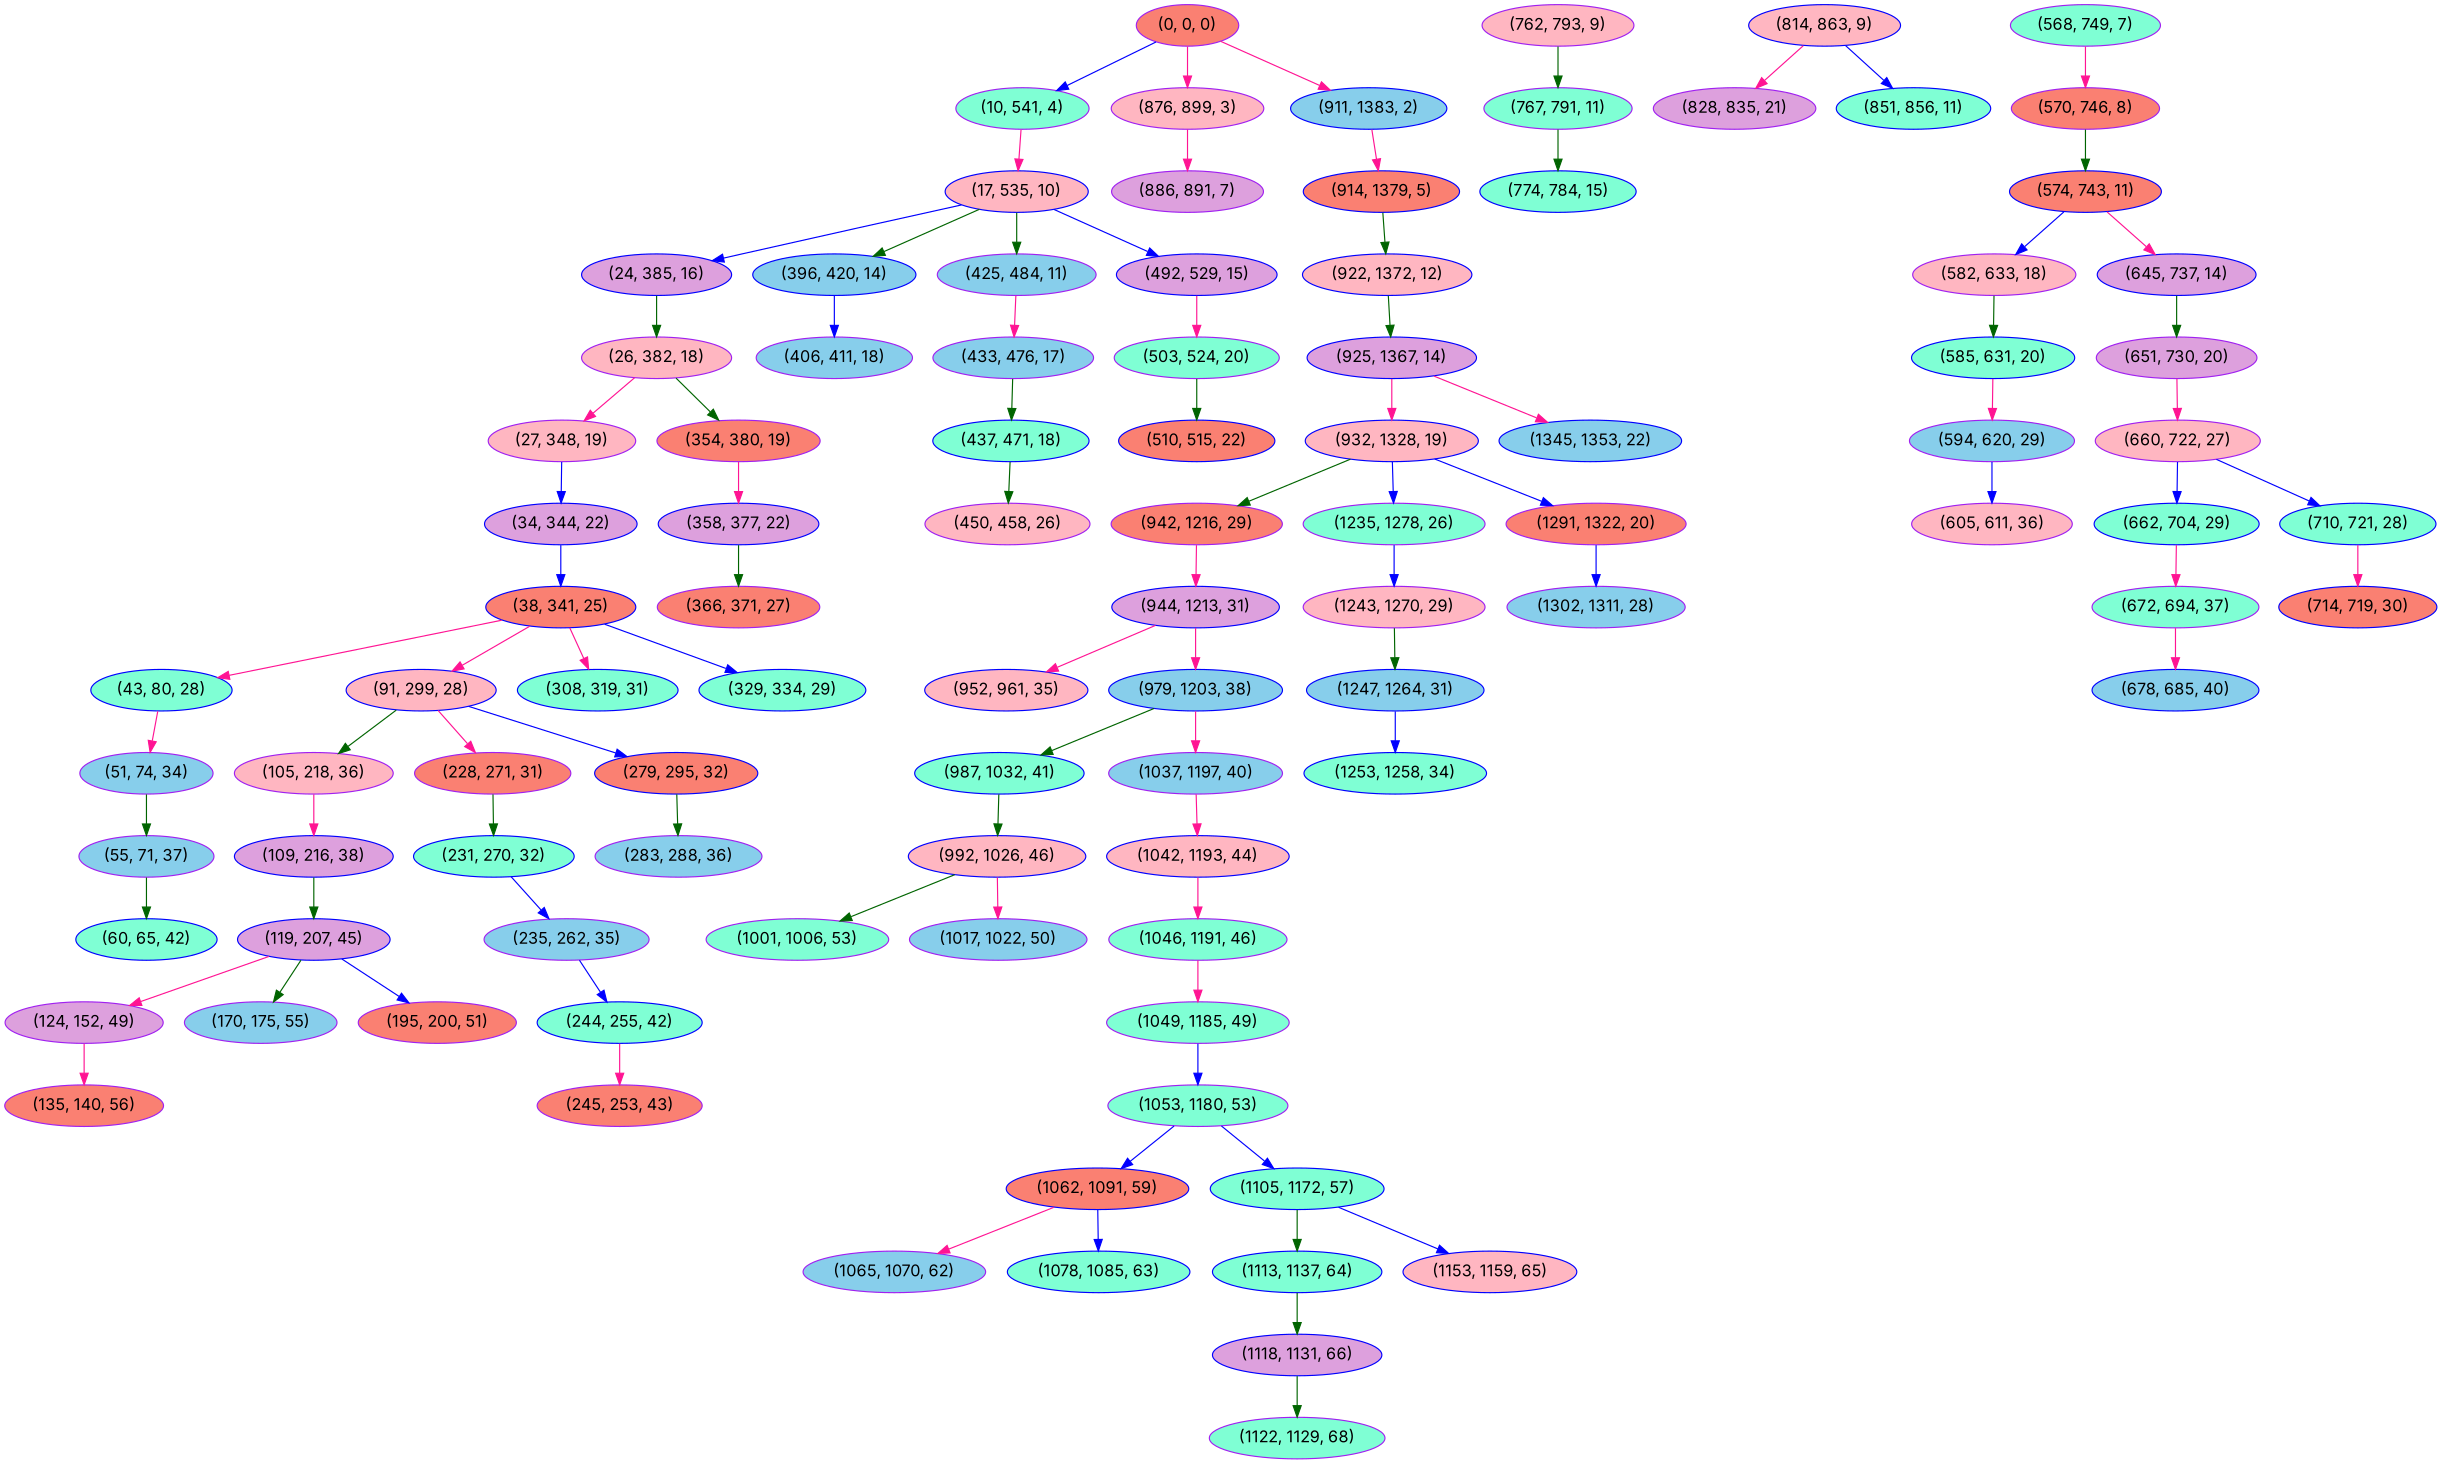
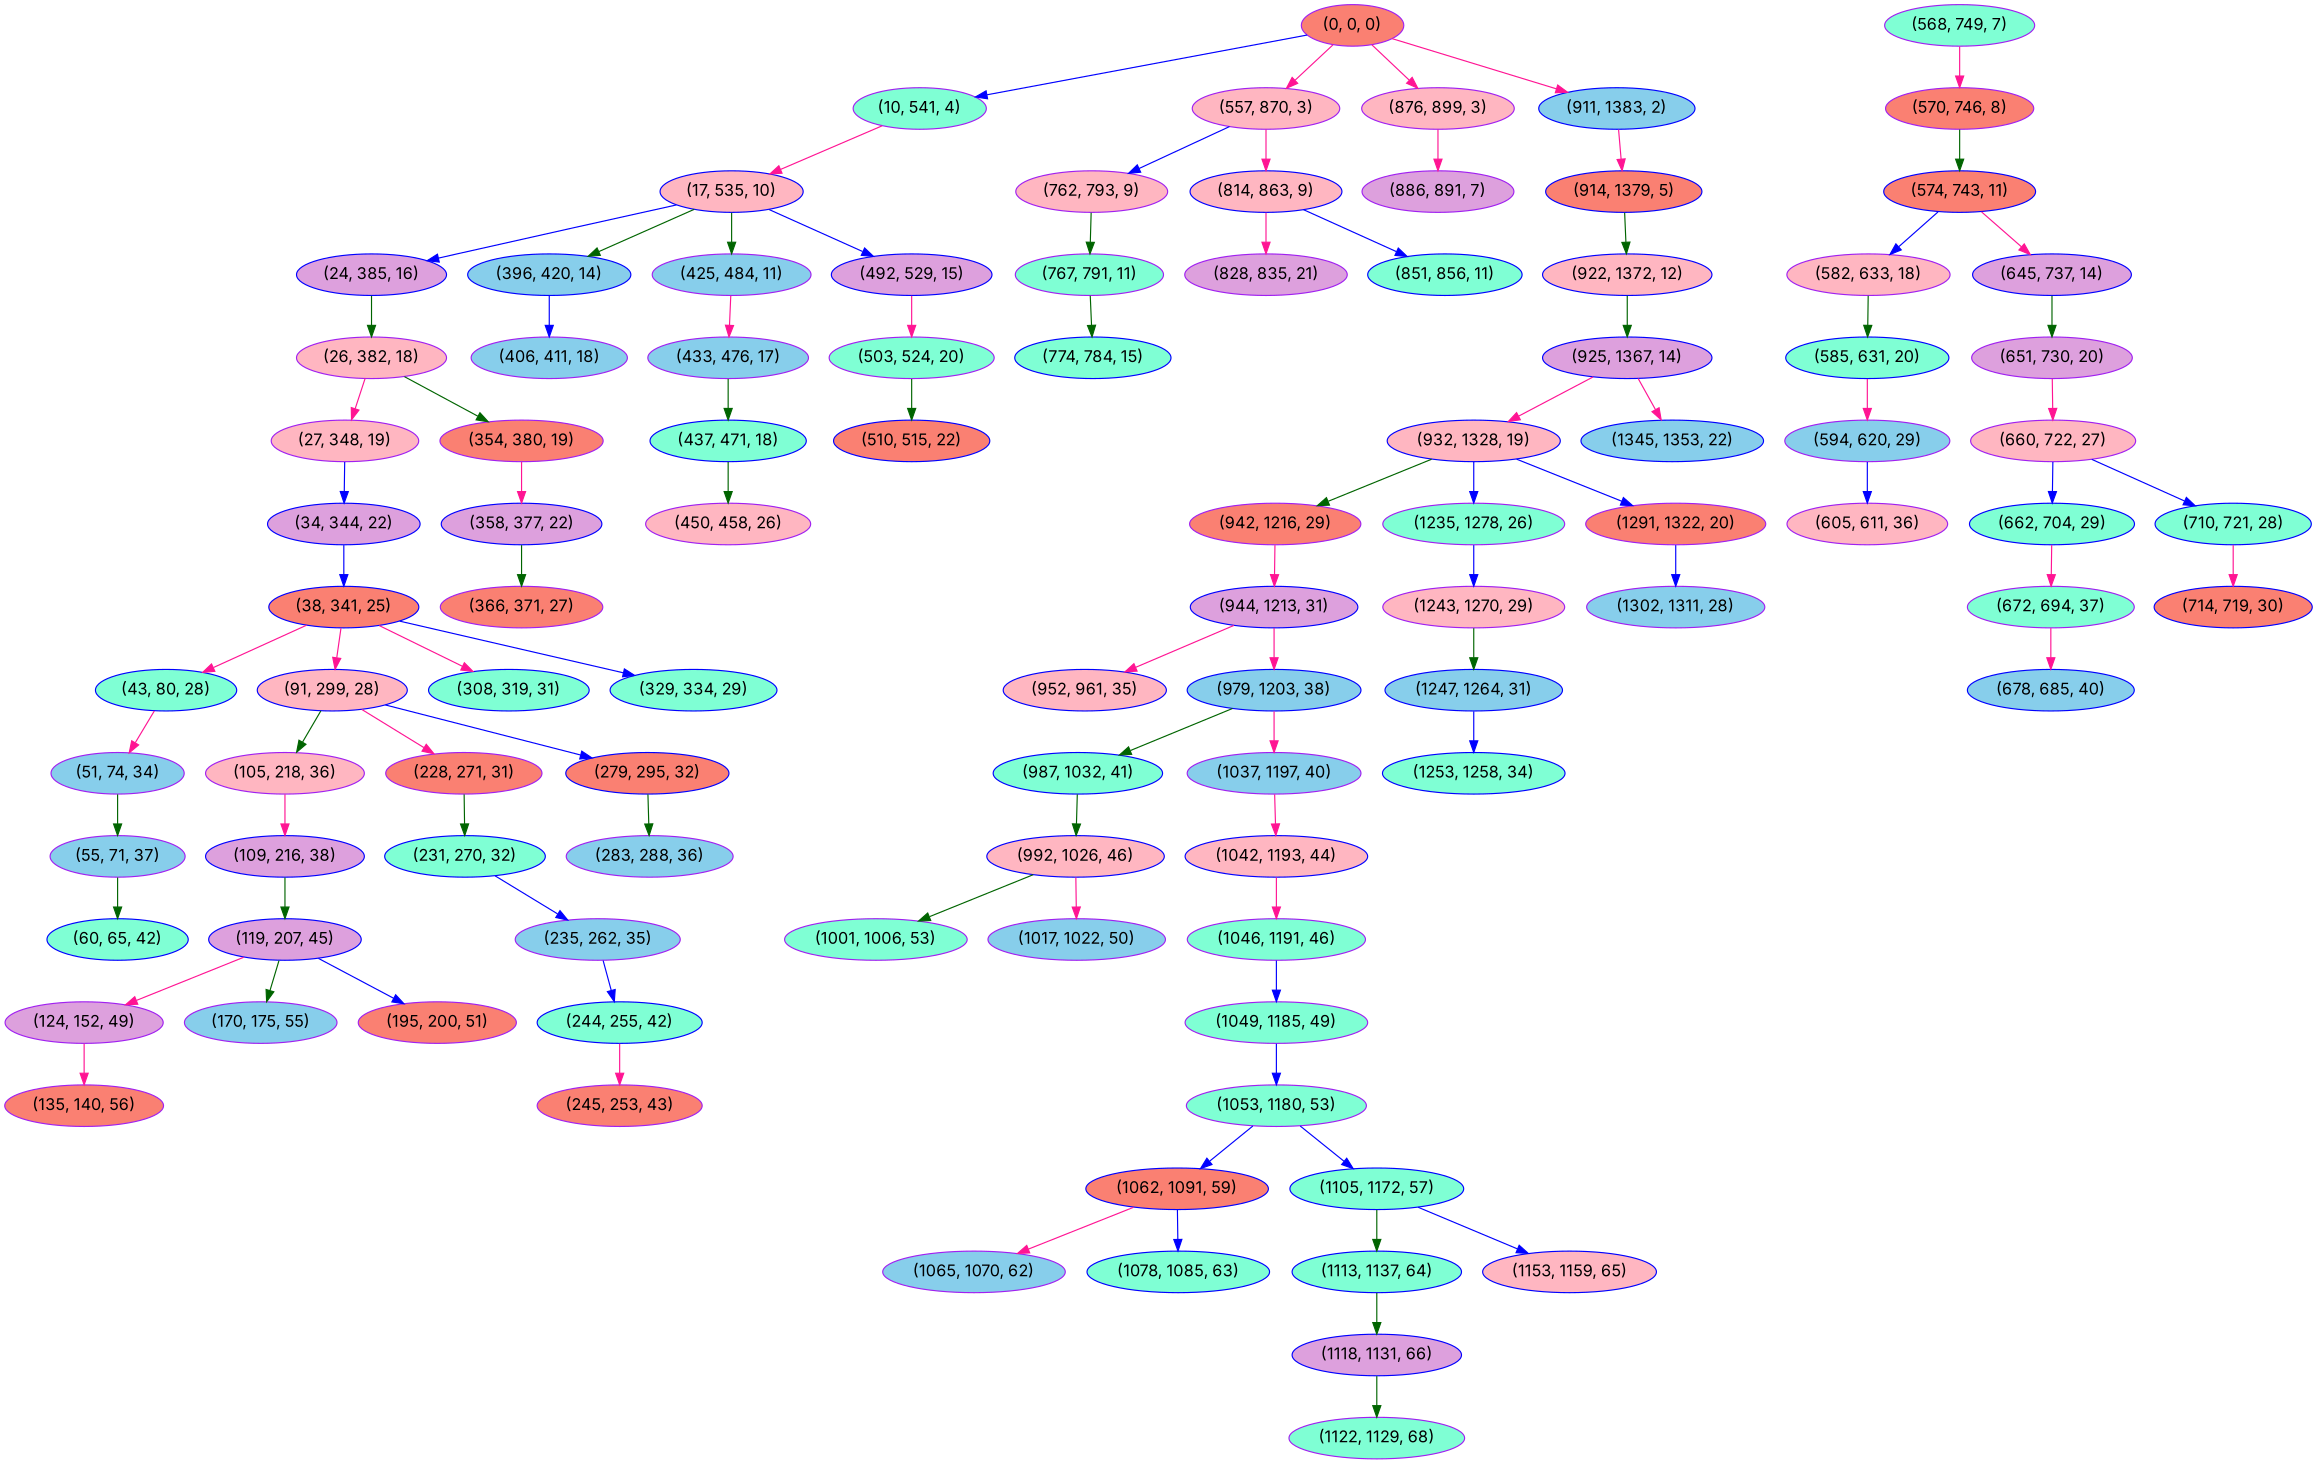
none -> (1266, 108)
(1198, 975) -> (1276, 975)
